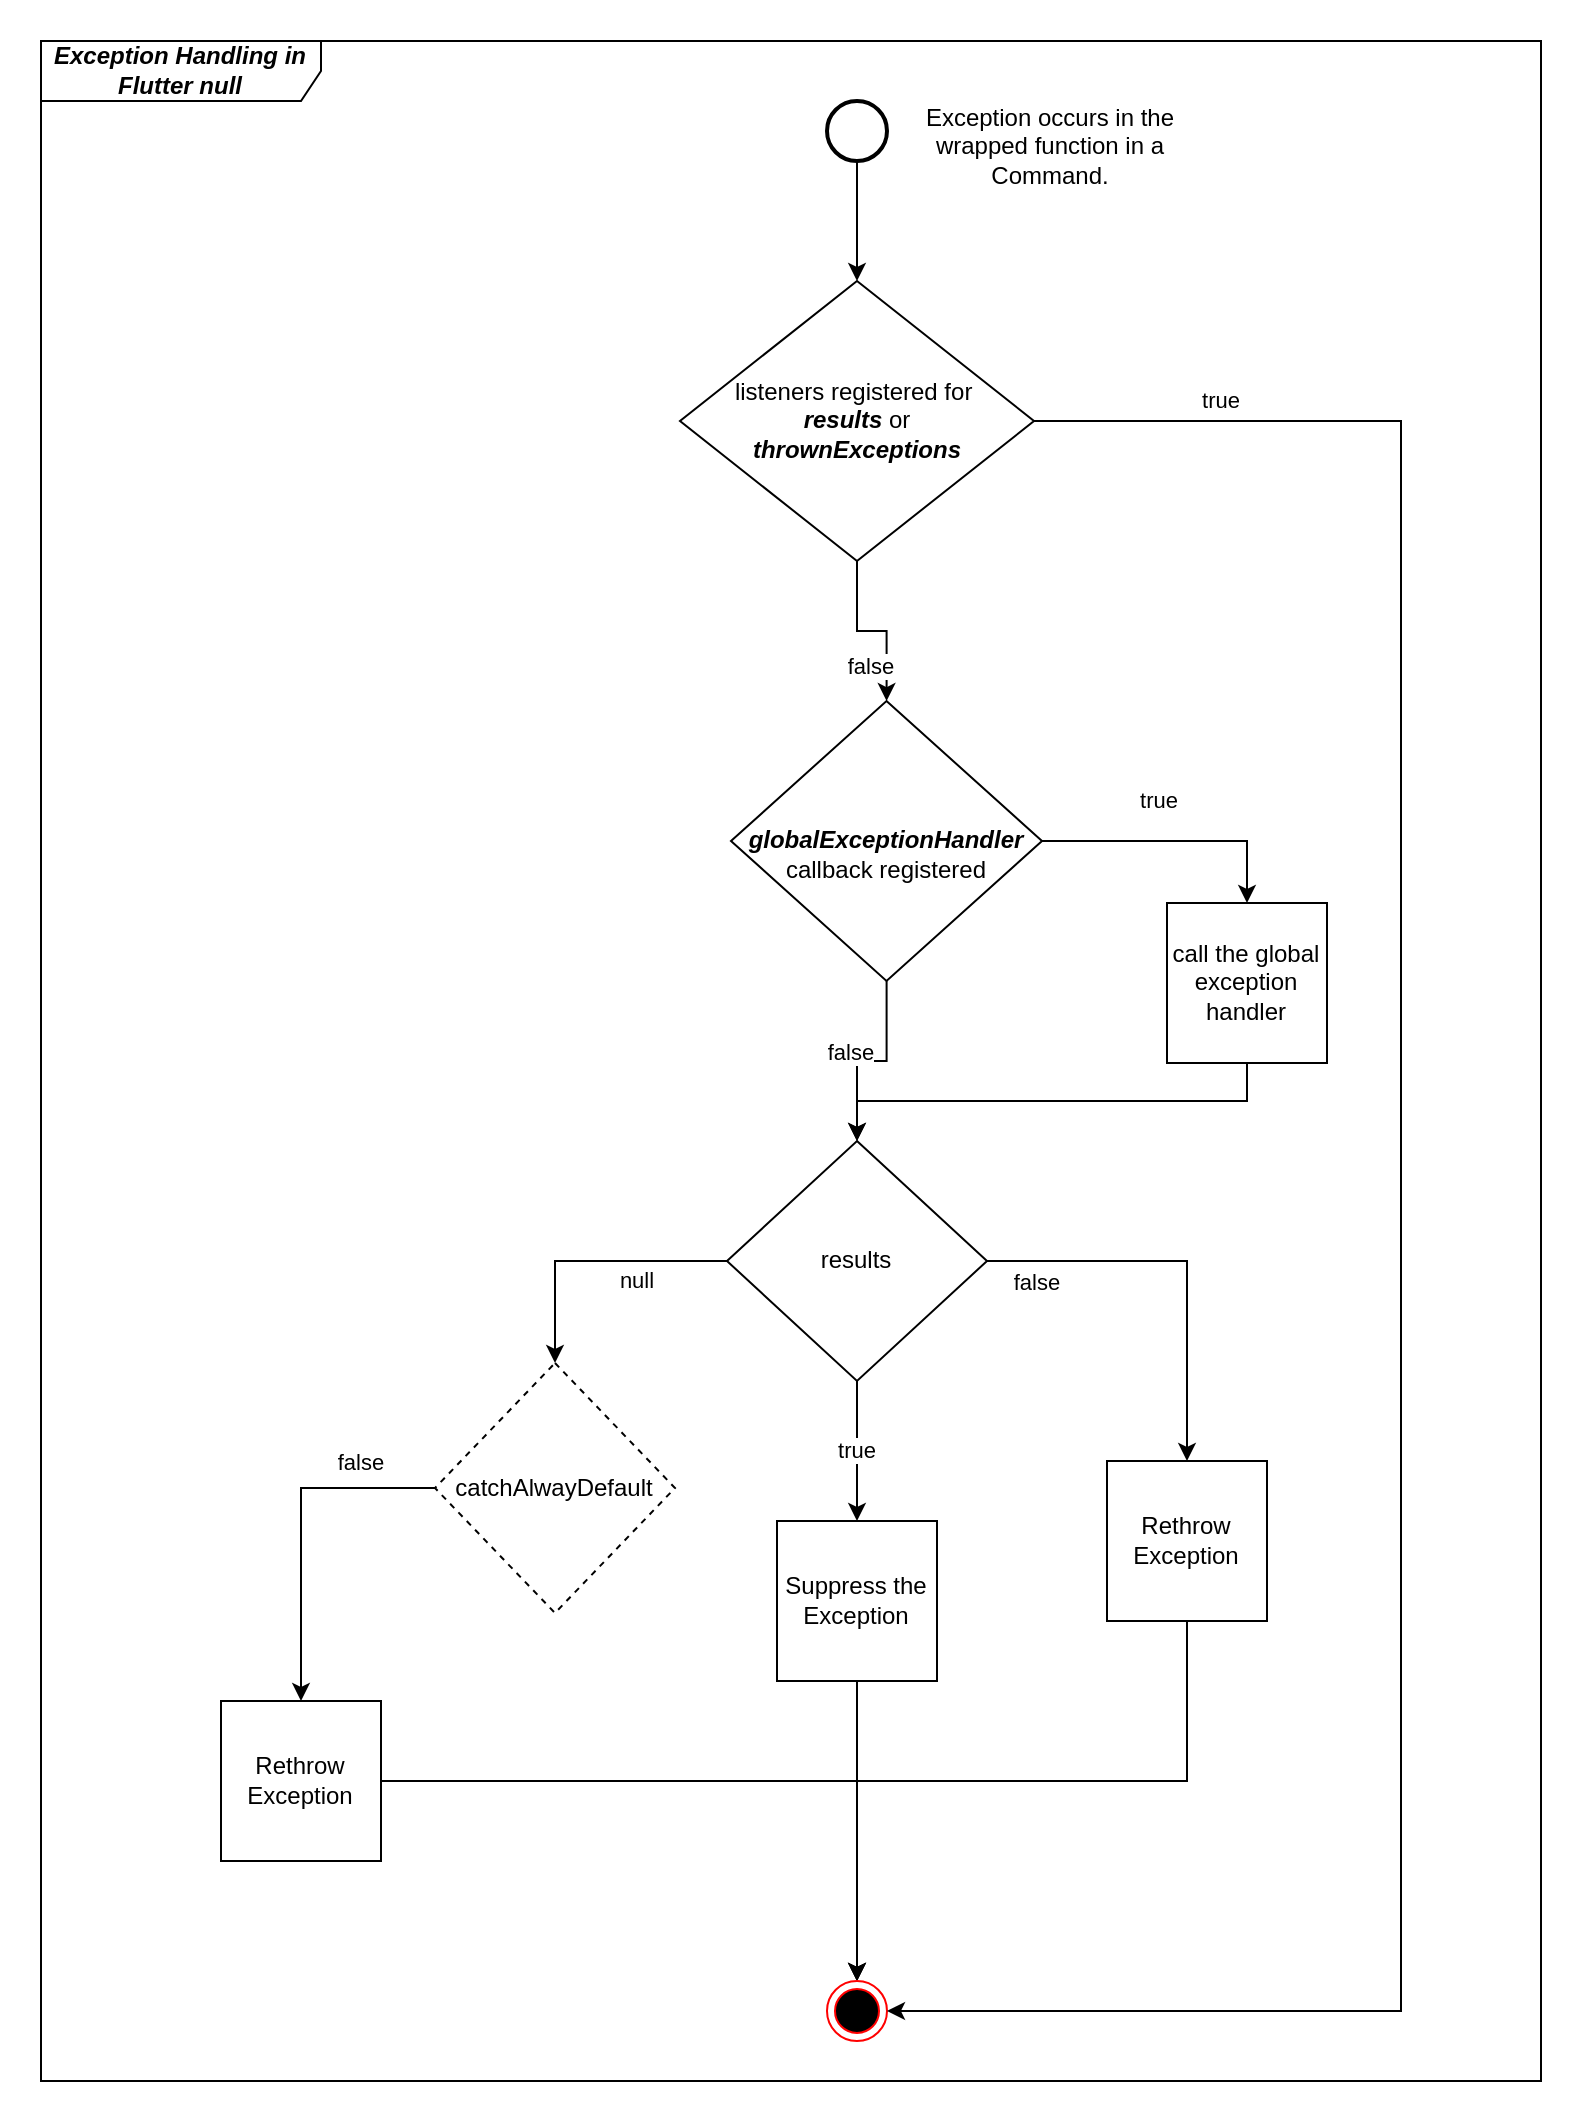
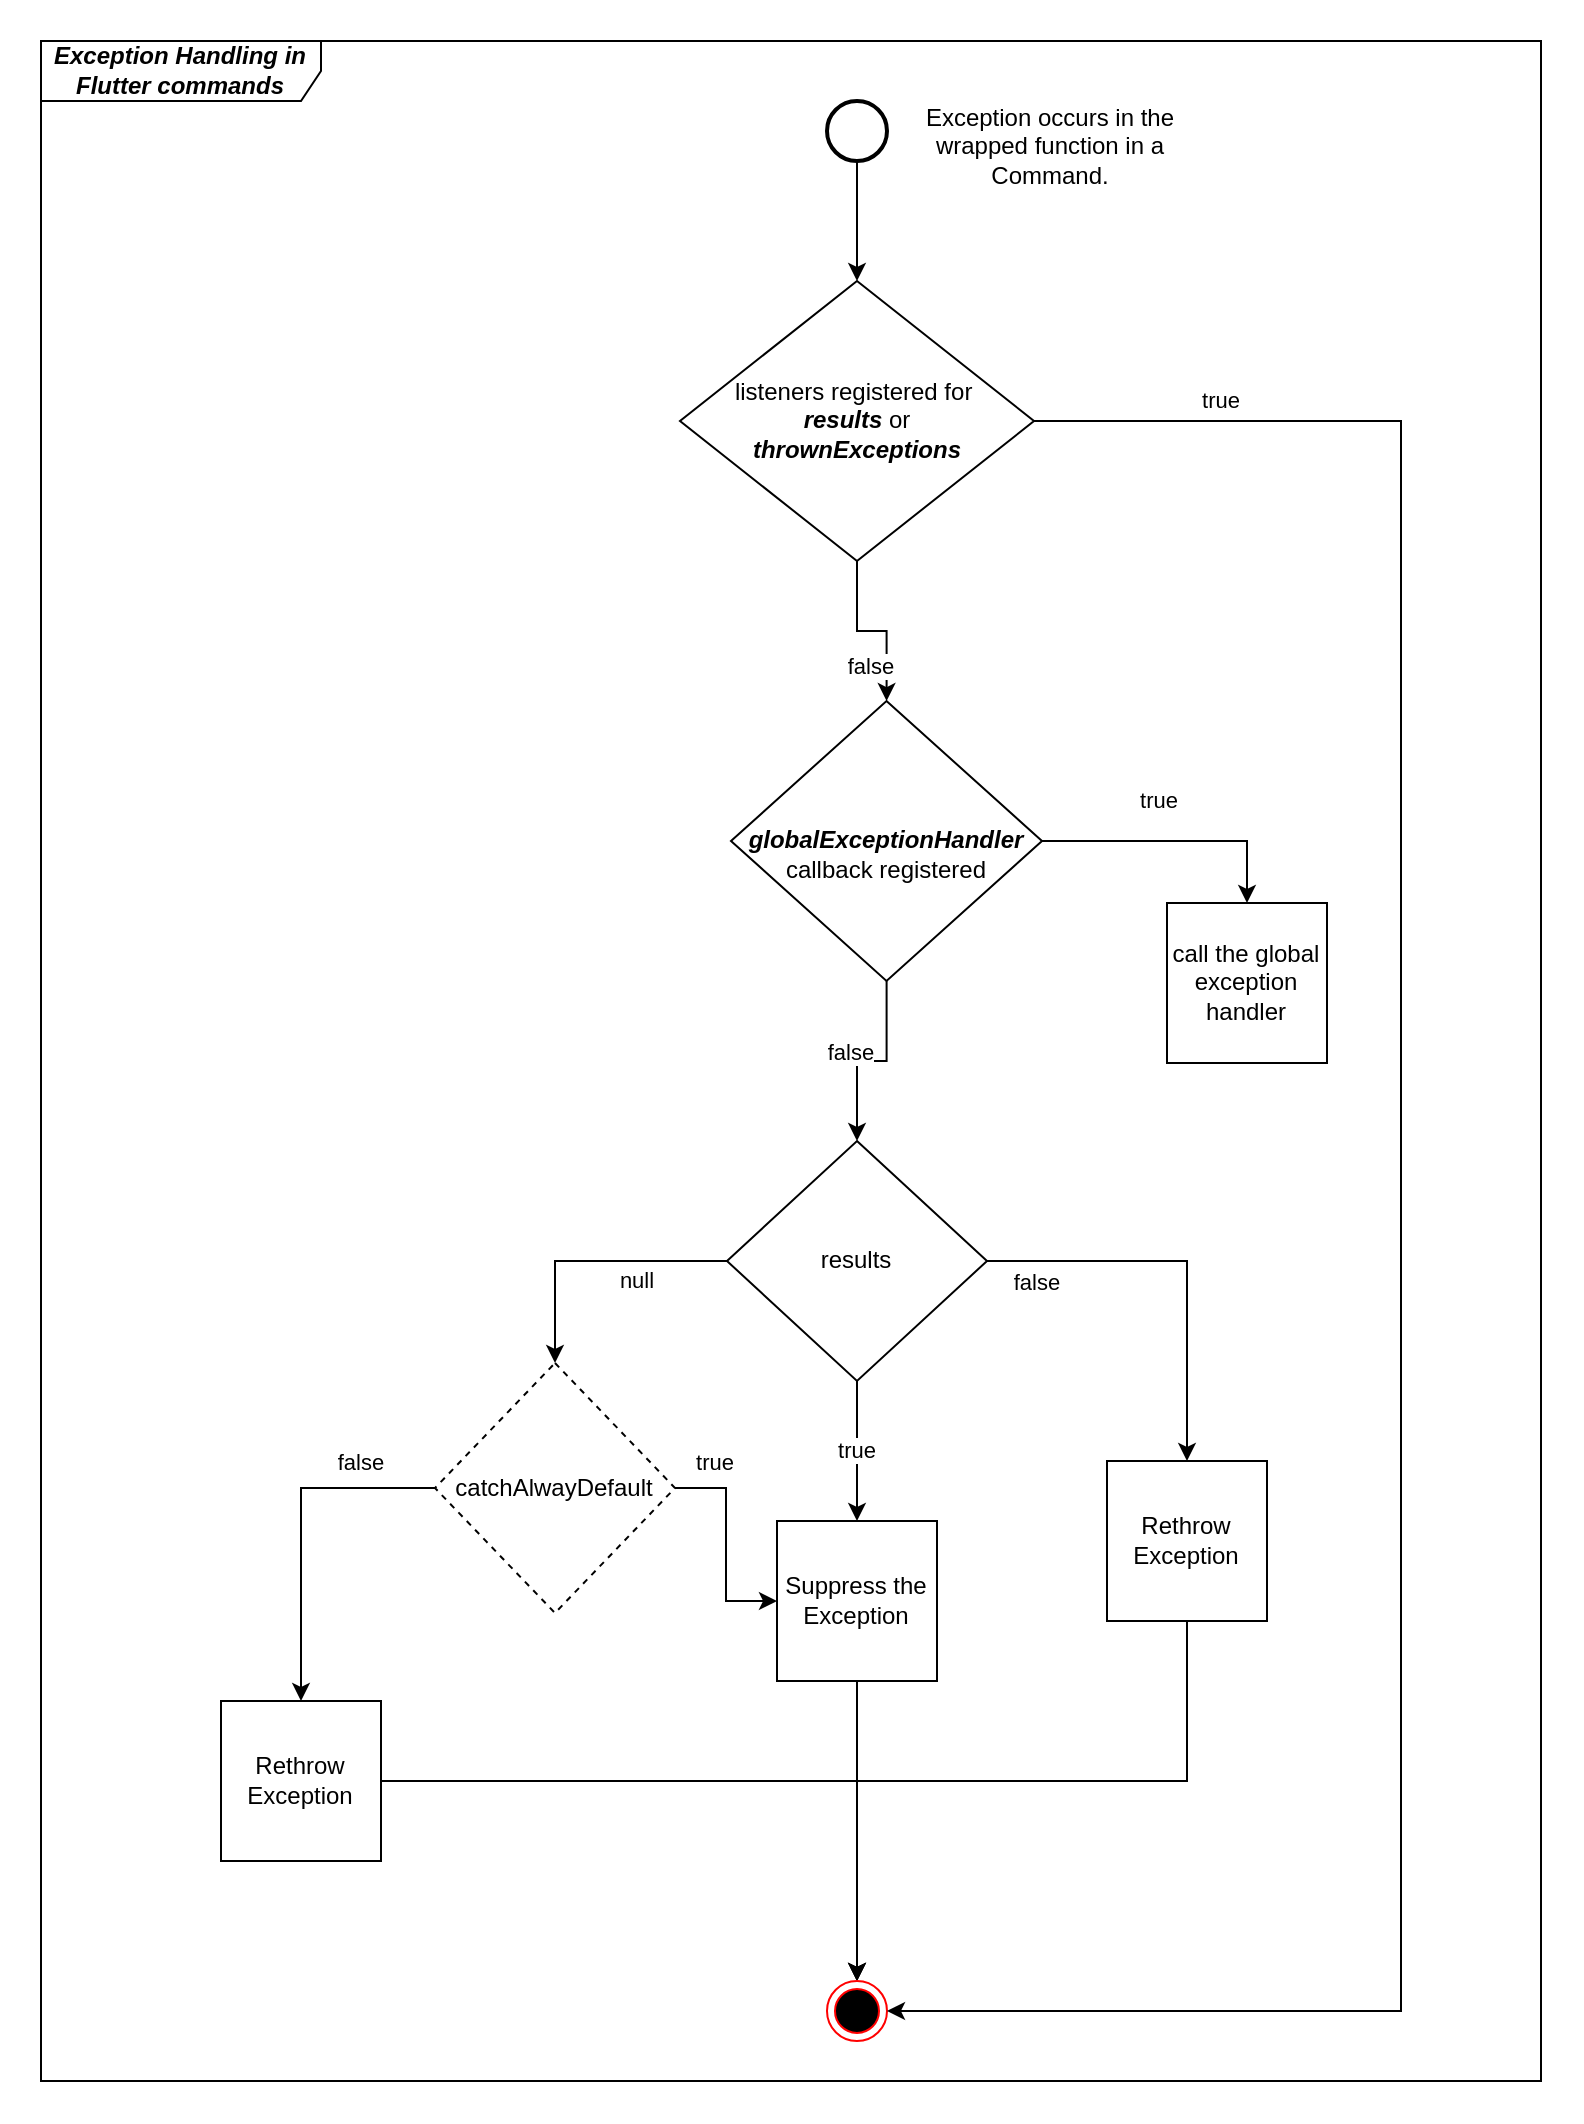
(181, 71) -> (181, 71)
(1073, 1101) -> none
none -> (726, 1538)
